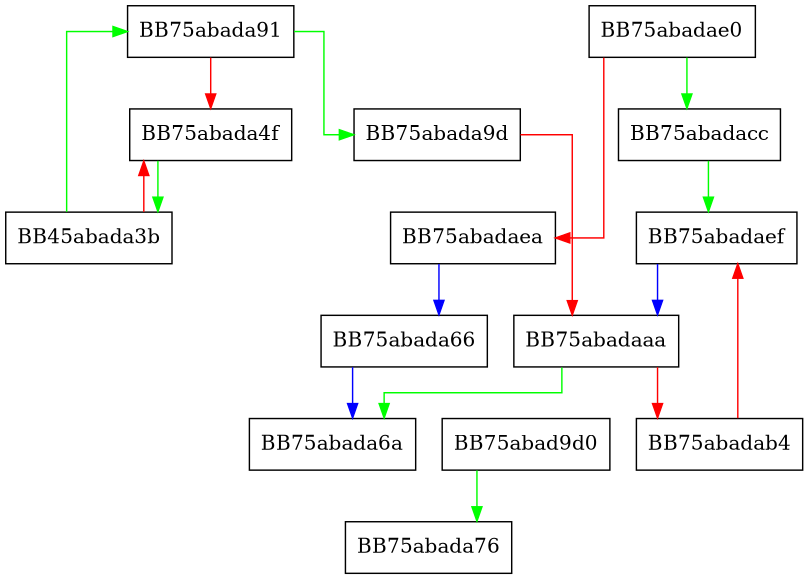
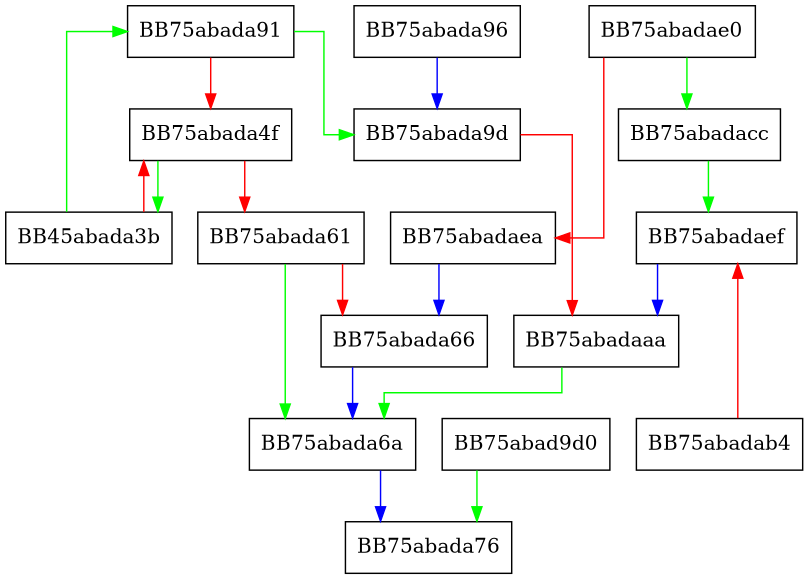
none -> (437, 32)
none -> (281, 238)
(658, 385) -> none
none -> (381, 489)
